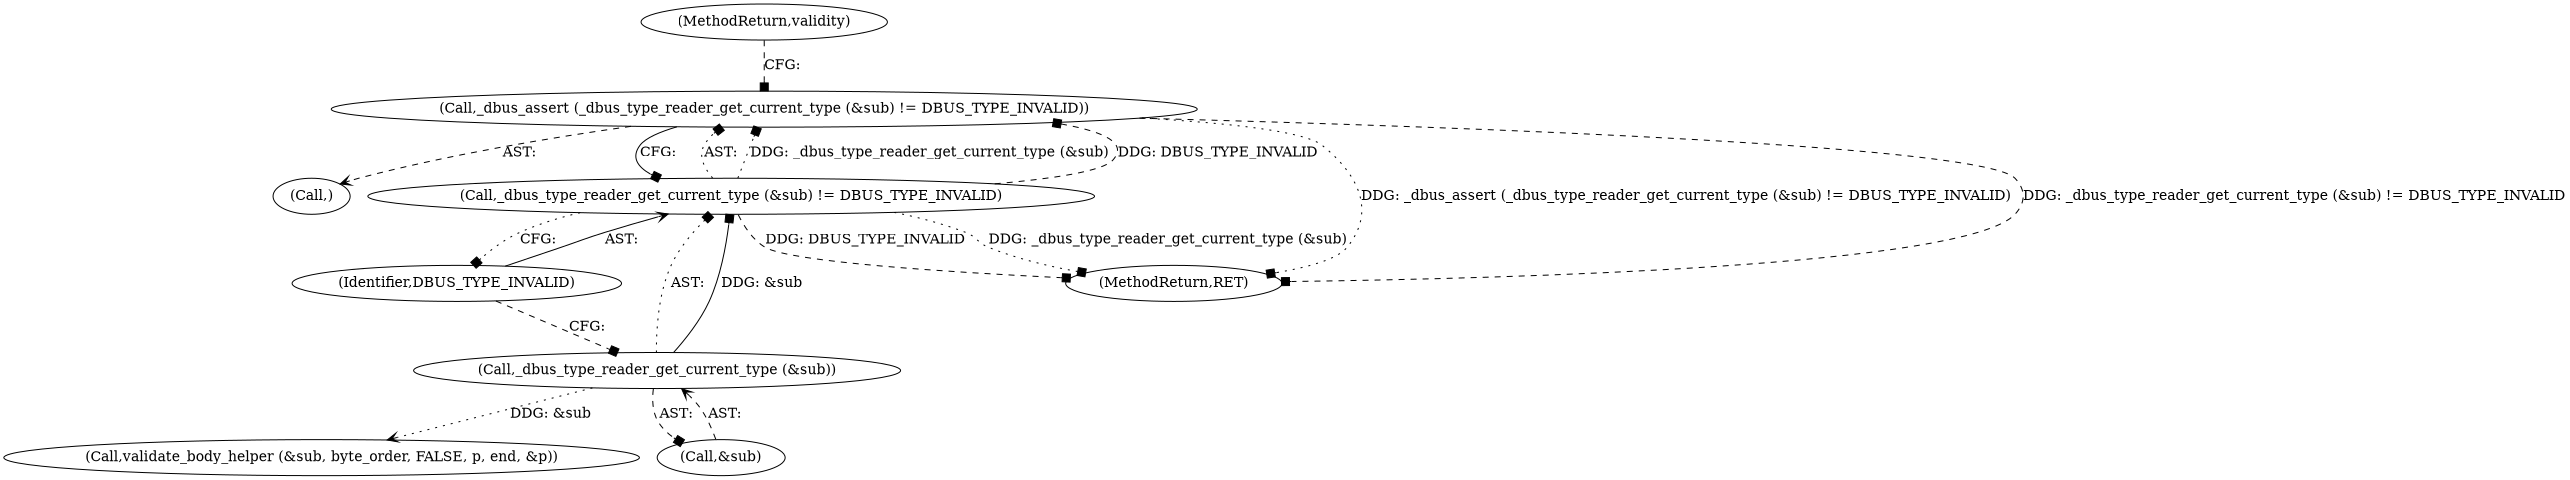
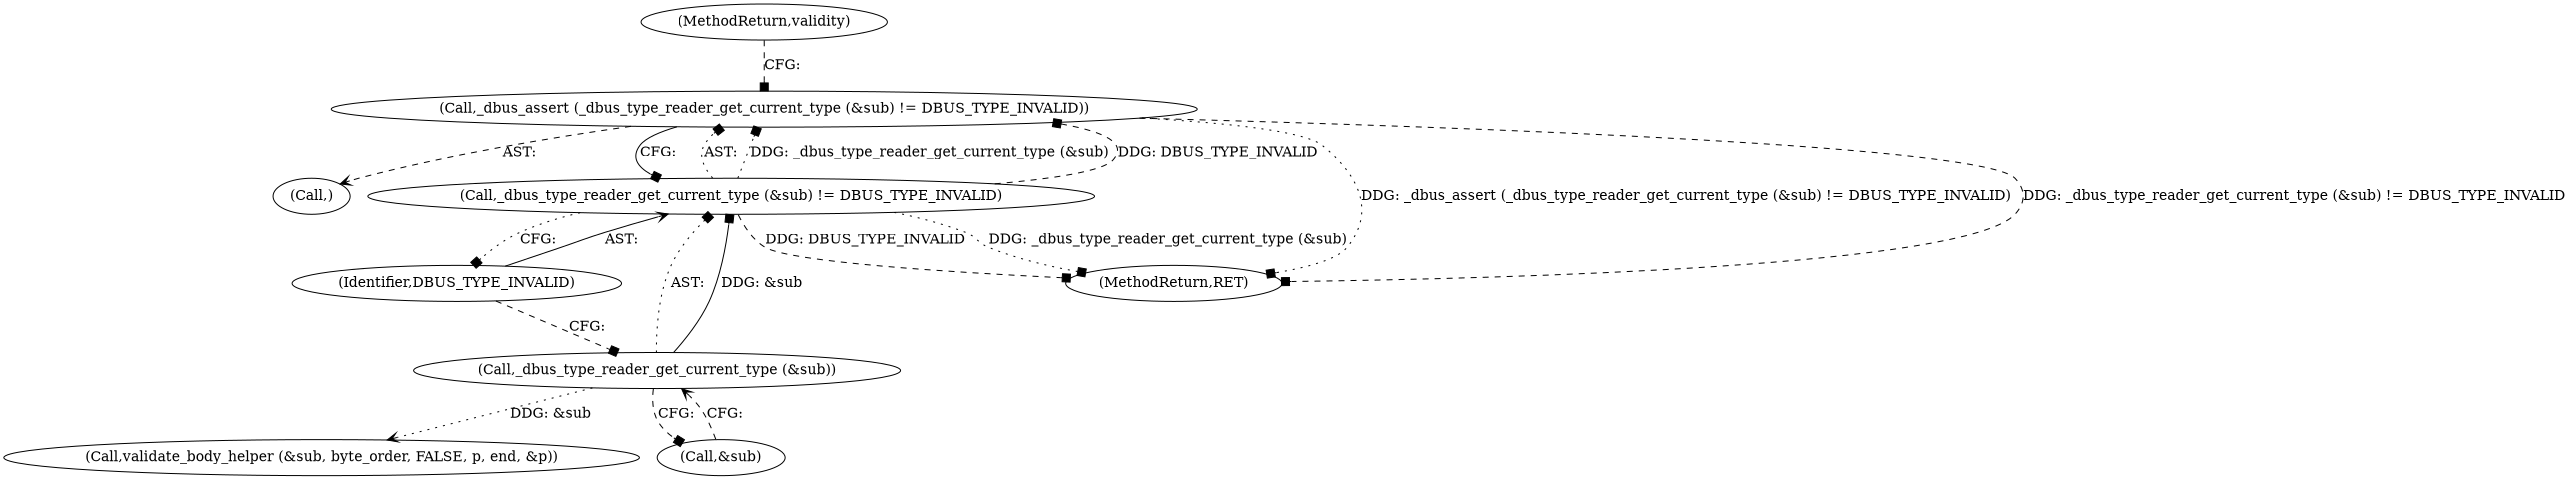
(679, 414) -> (679, 414)
(727, 414) -> (727, 414)
